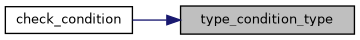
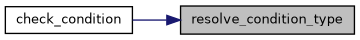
(268, 20) -> (268, 20)
